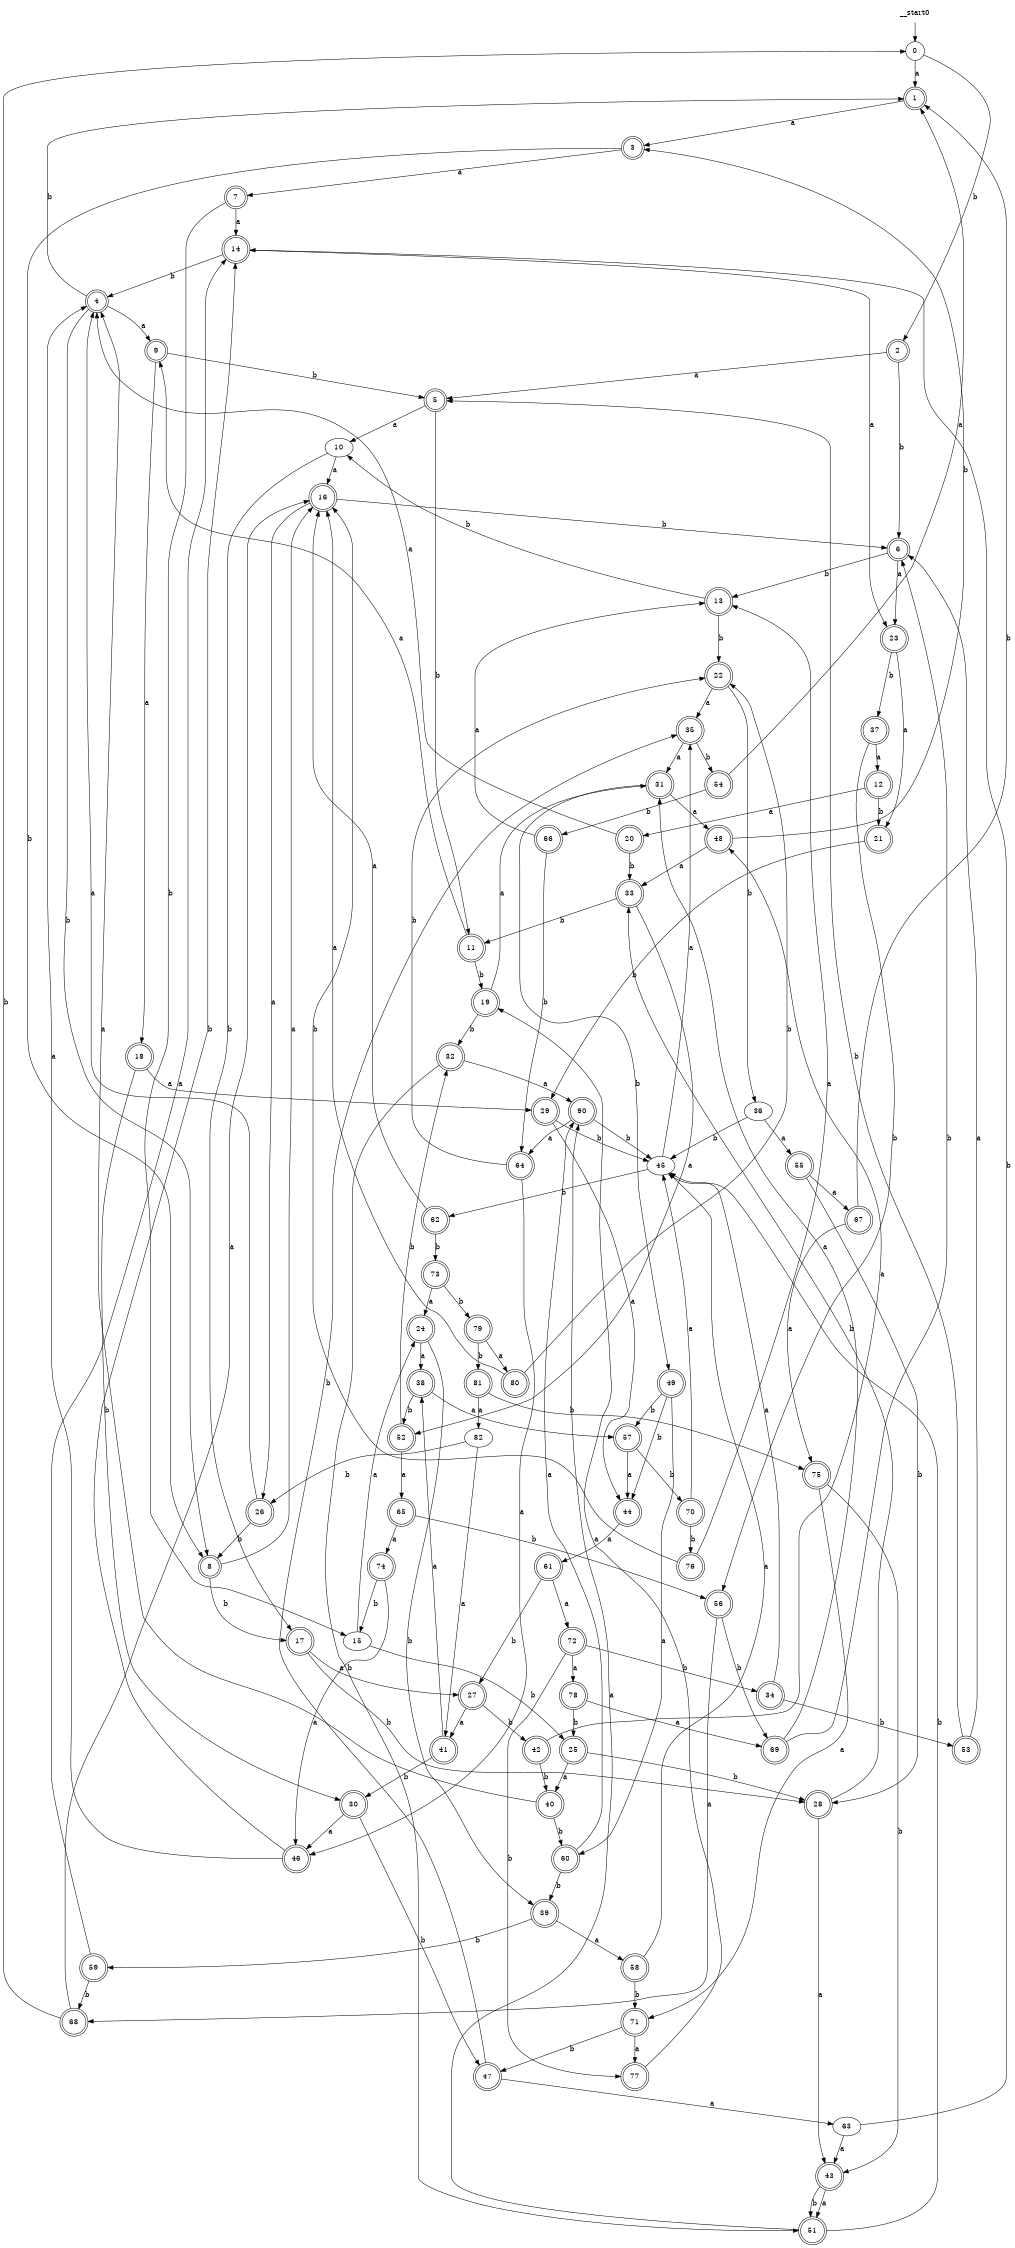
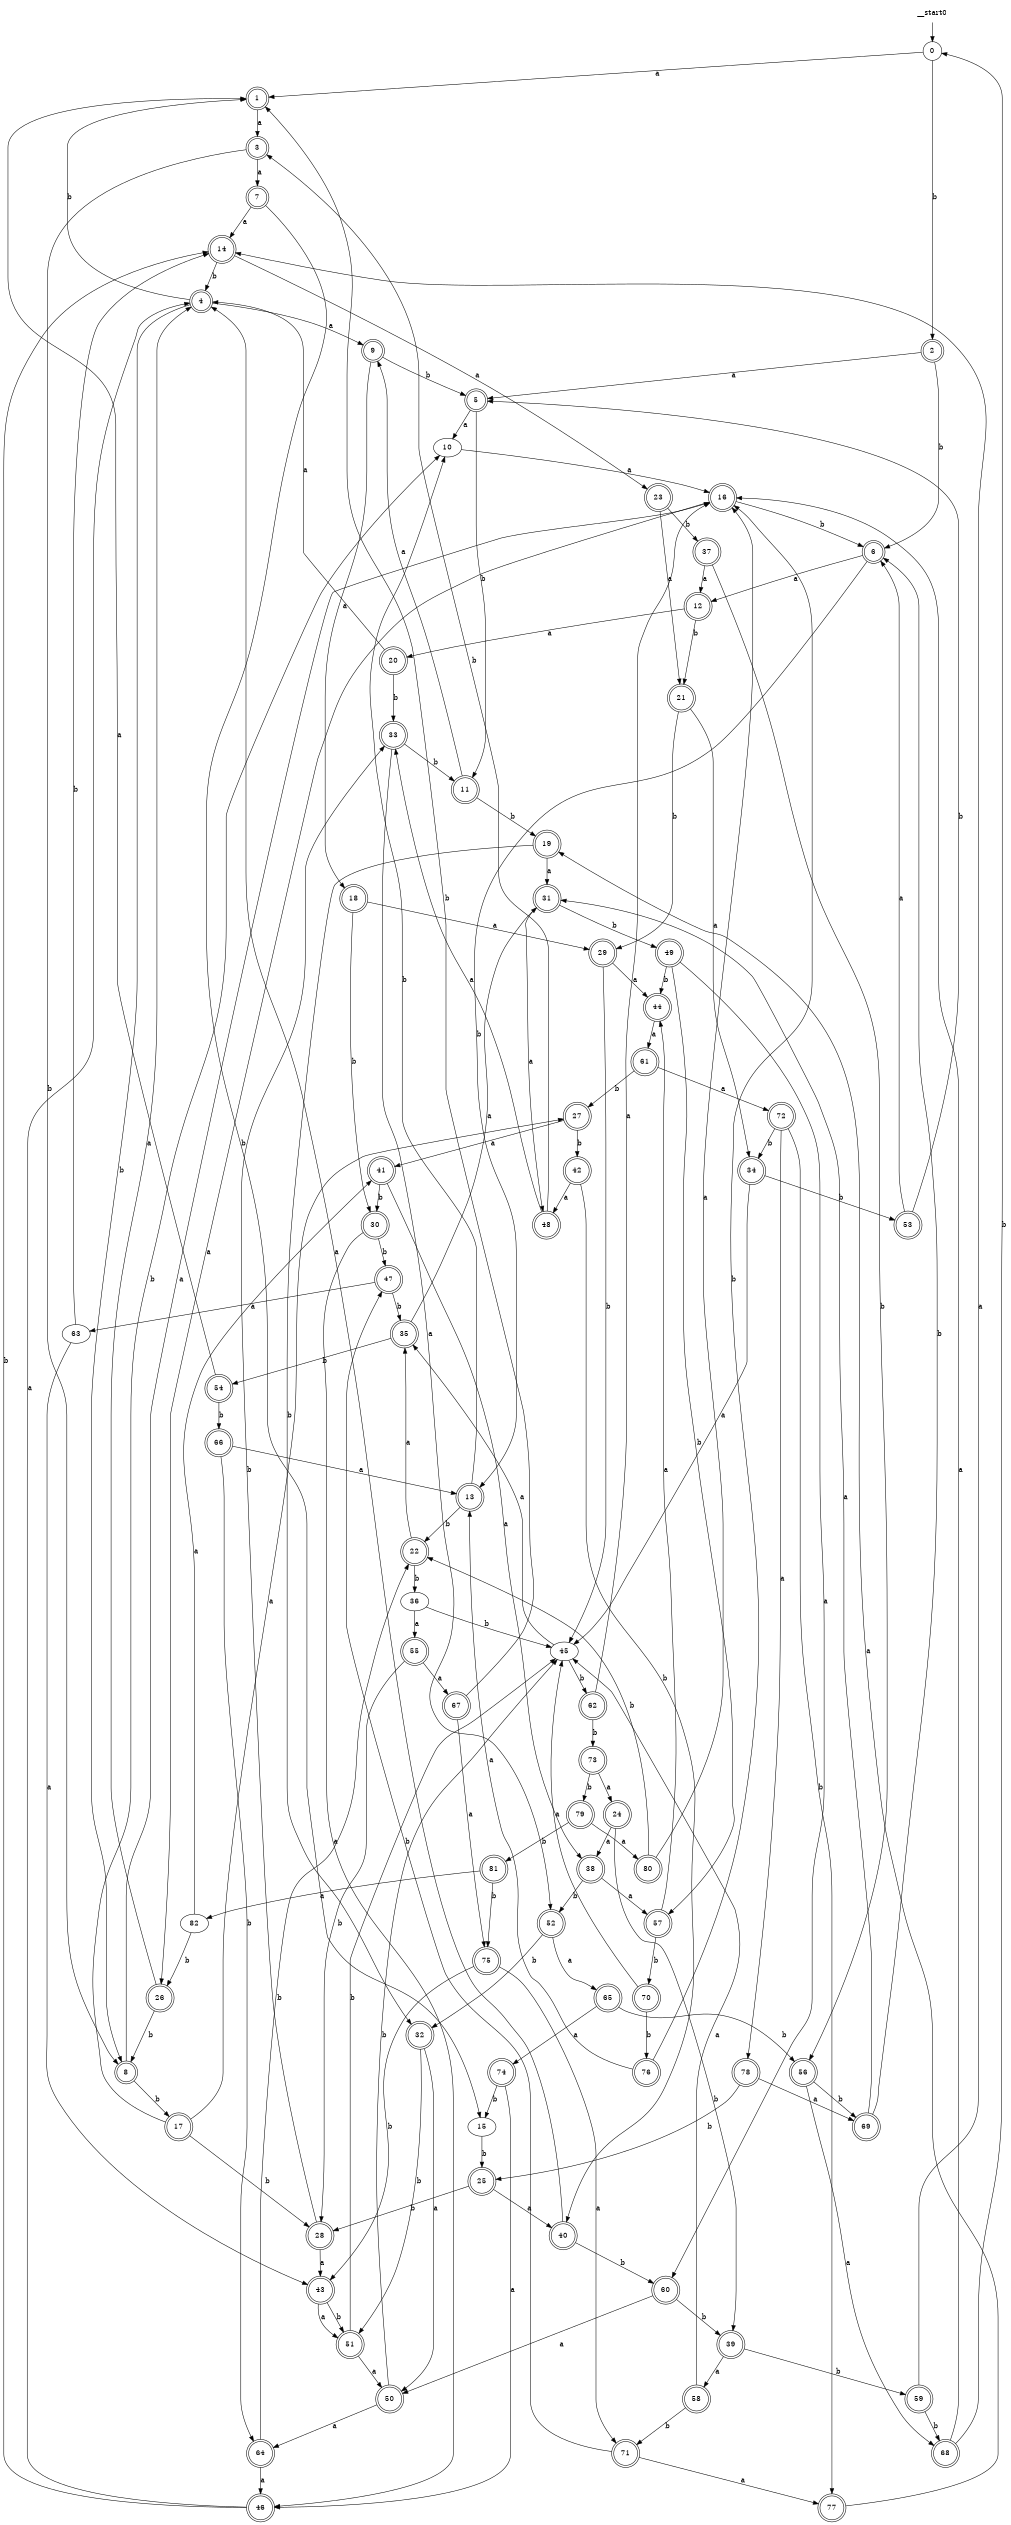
(896, 595) -> (789, 577)
none -> (713, 930)
(228, 1026) -> (148, 1275)
(582, 1111) -> (390, 2399)
(370, 1486) -> none
